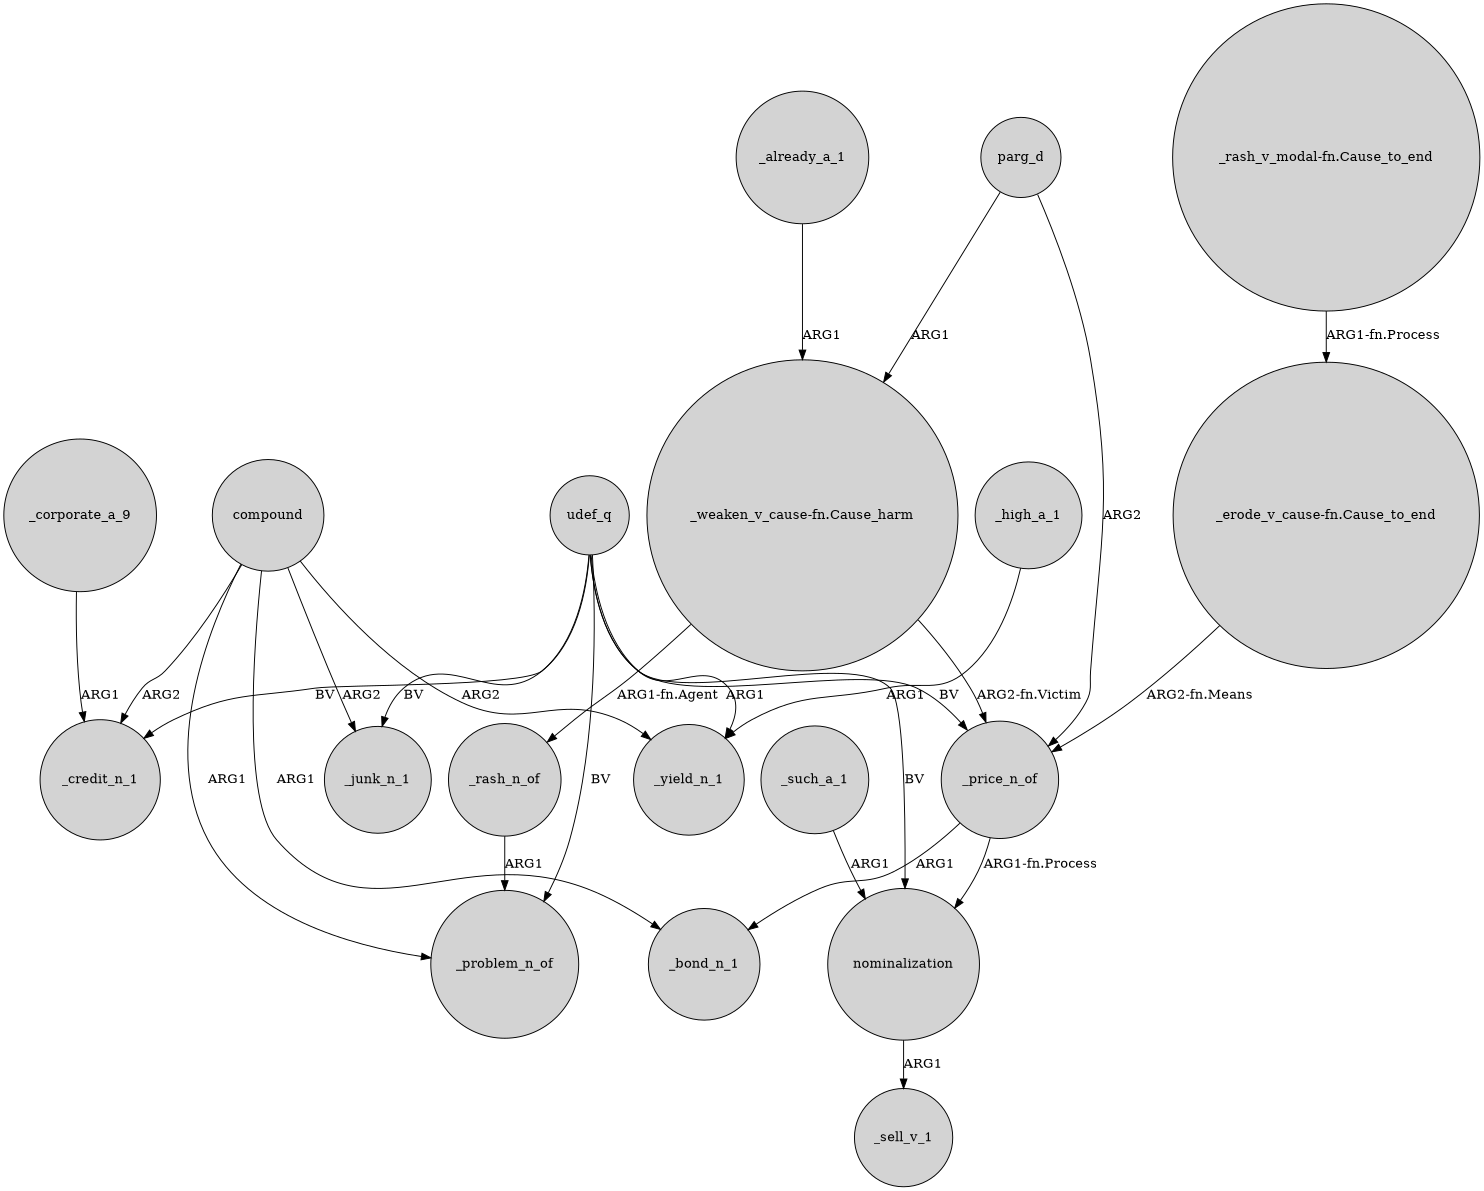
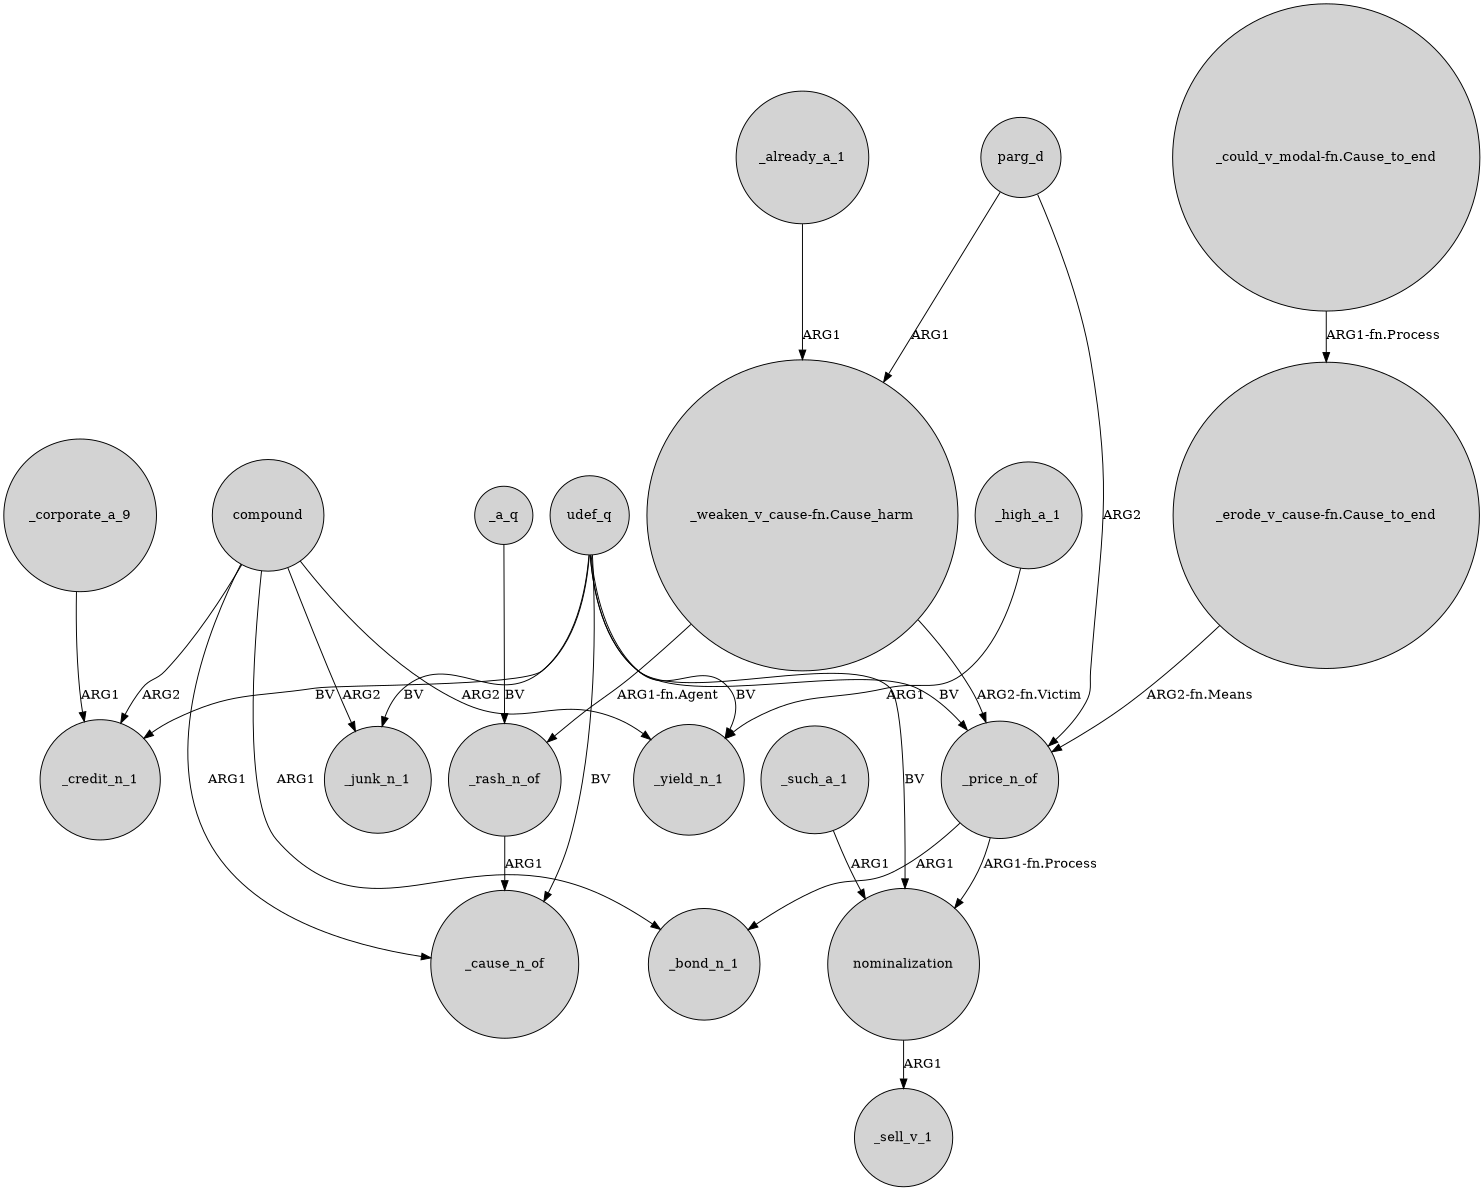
(1326, 157) -> (1326, 157)
none -> (504, 515)
(746, 695) -> (746, 695)
(505, 964) -> (505, 964)
